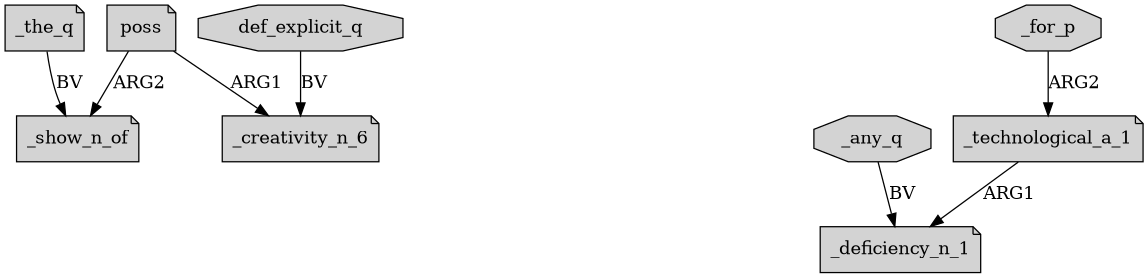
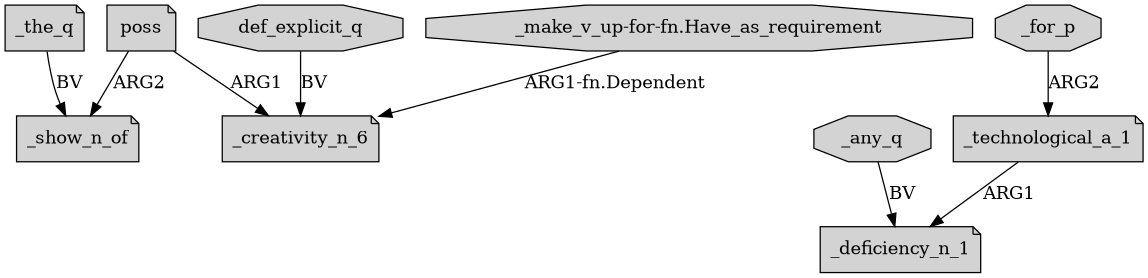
none -> (699, 28)
